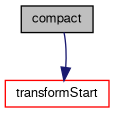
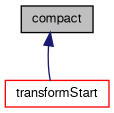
(66, 50) -> (48, 63)
